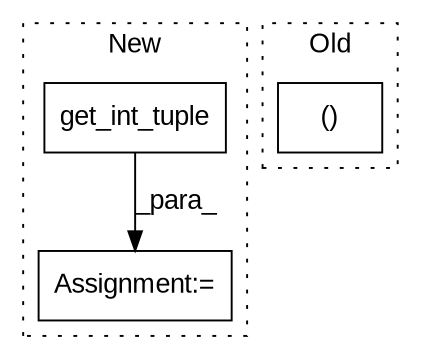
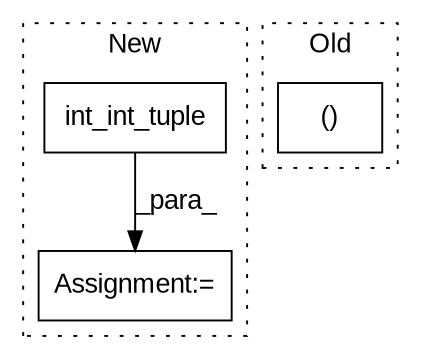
(135, 118) -> (135, 118)
